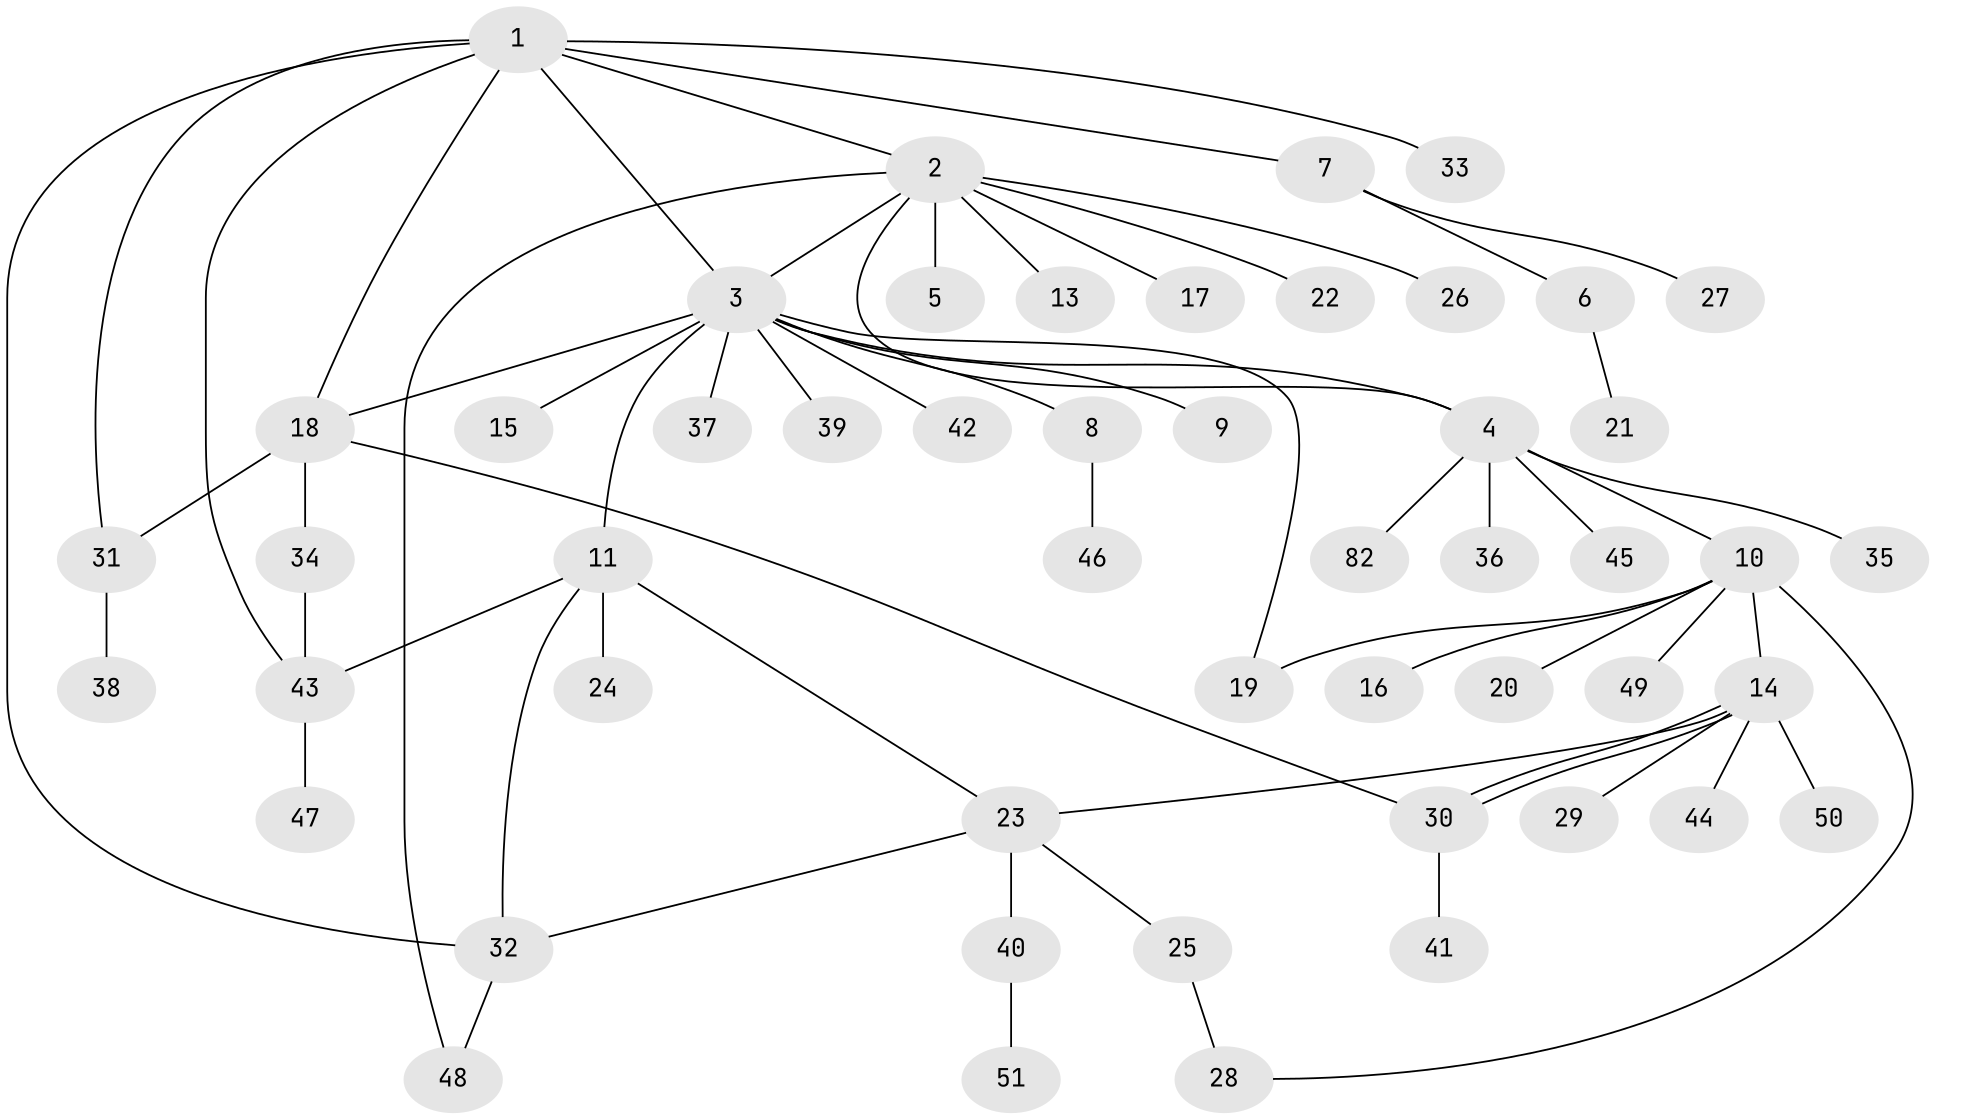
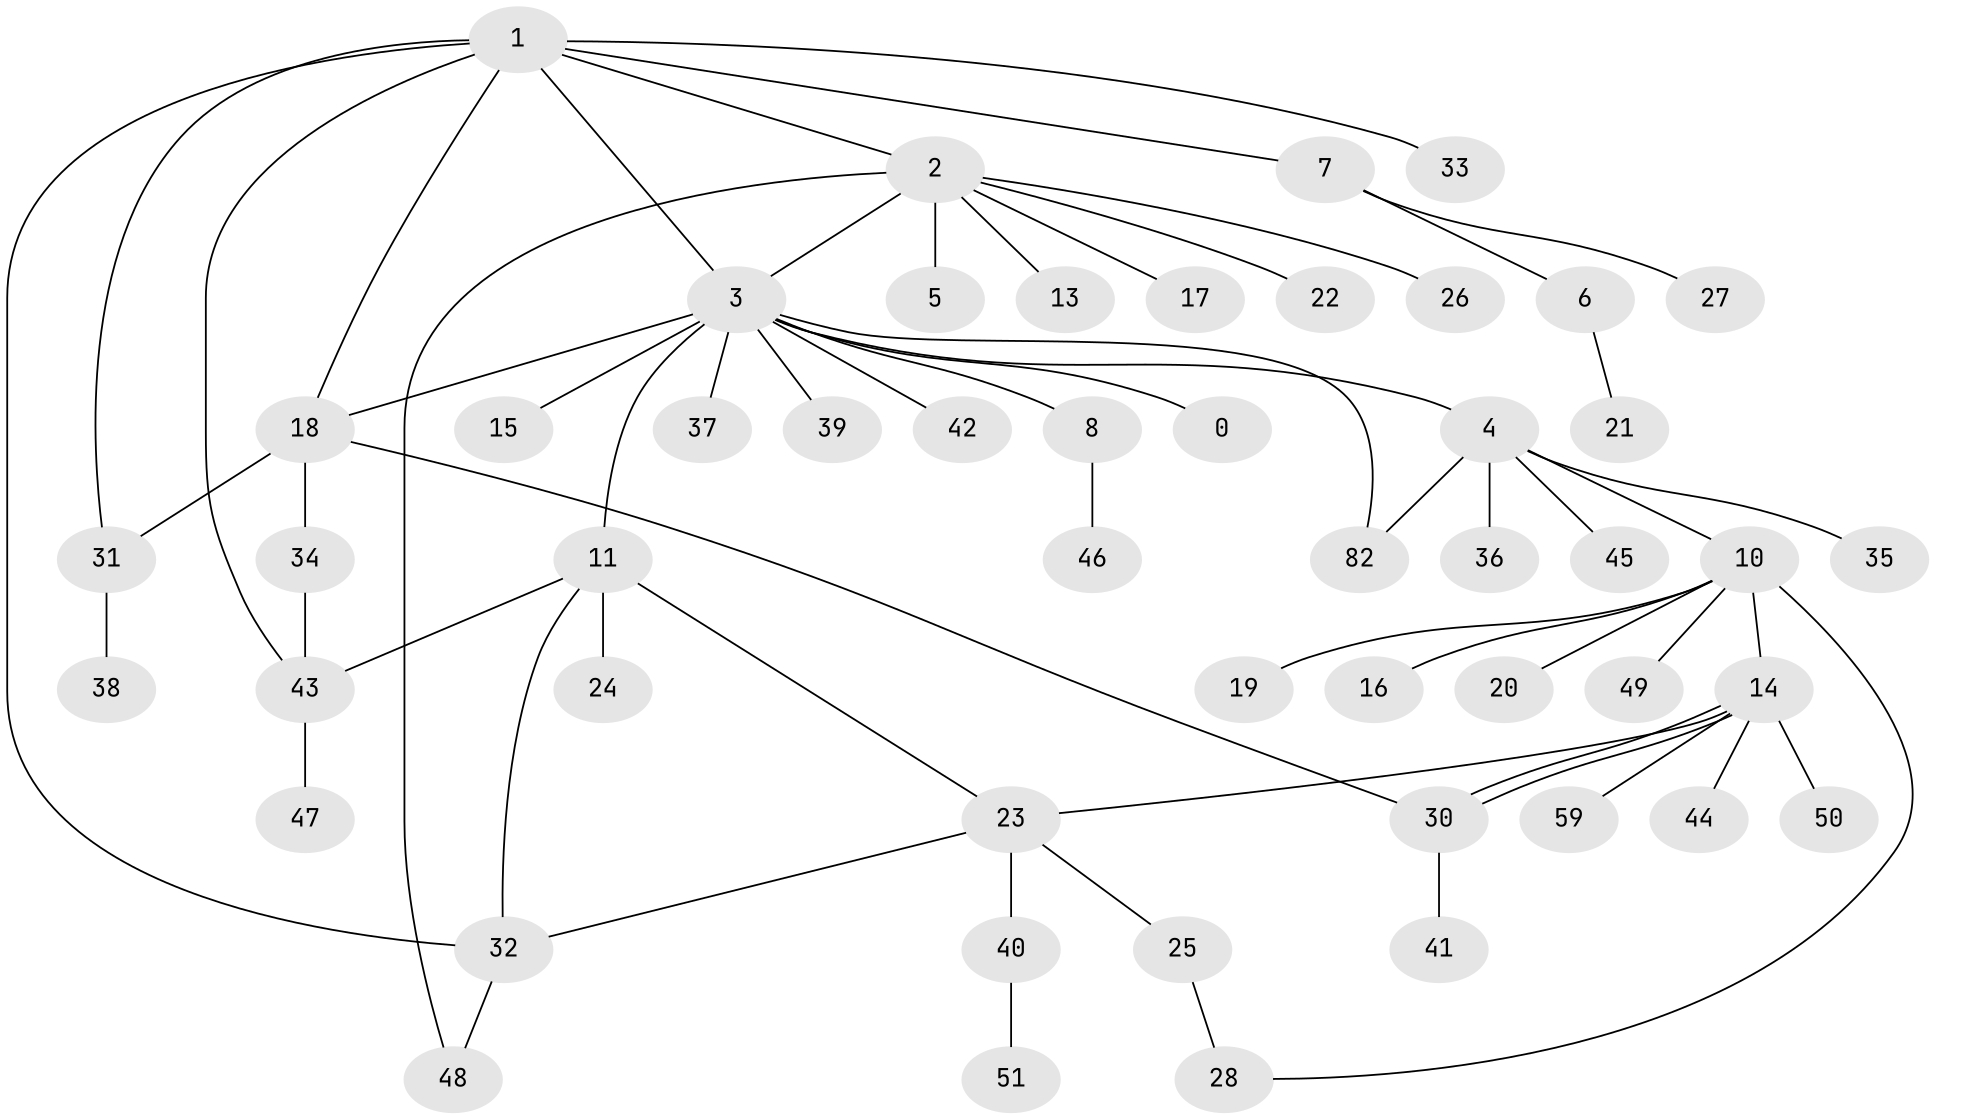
(1171, 353) -> (1136, 344)
(1062, 385) -> none
(1222, 430) -> (1222, 430)
(1569, 820) -> (1569, 820)
